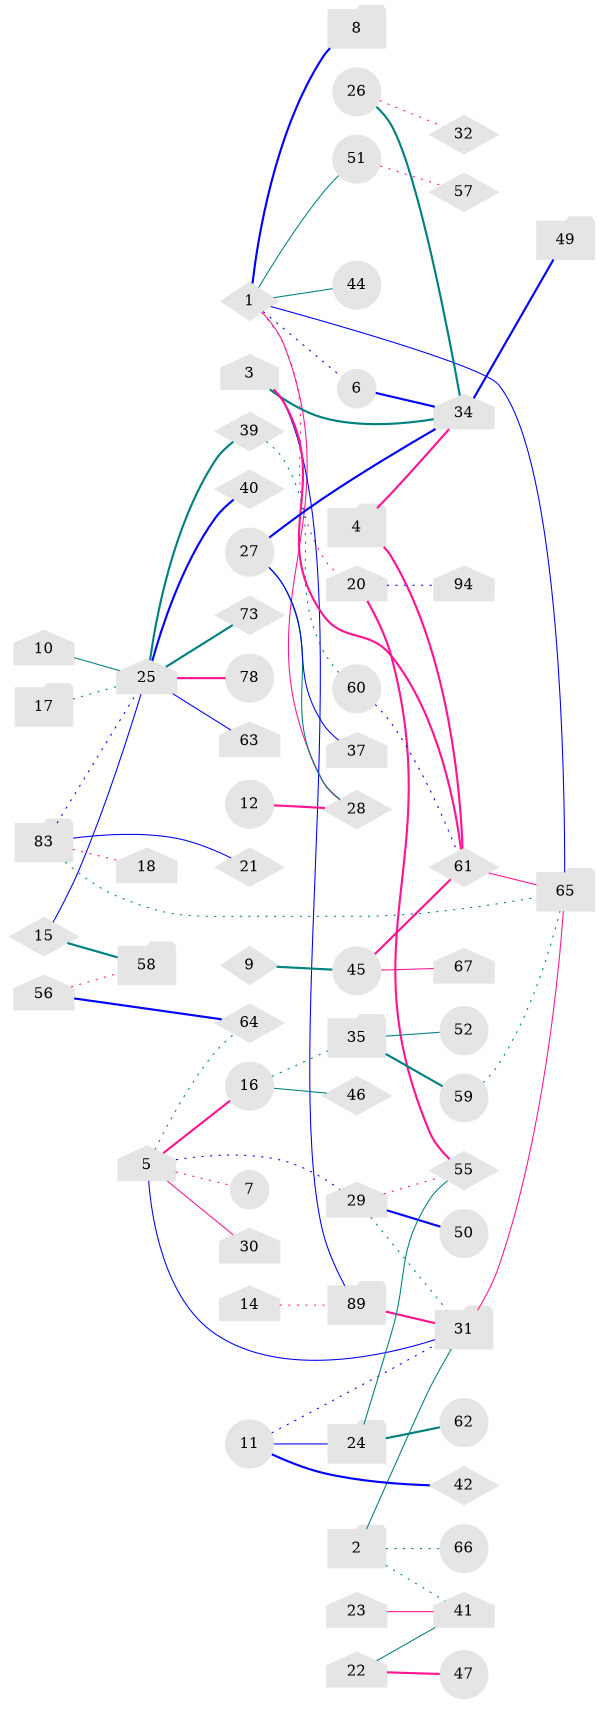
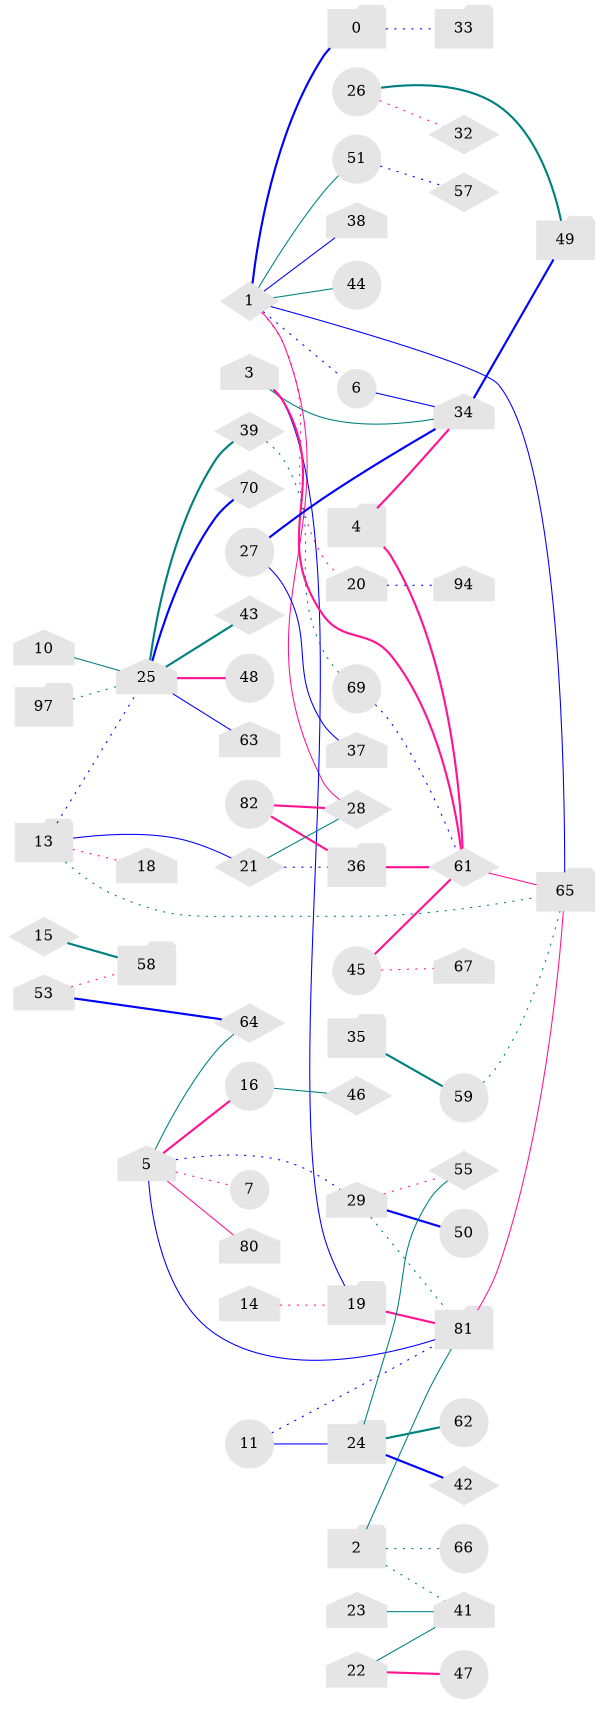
(357, 29) -> (357, 29)
none -> (464, 29)
(403, 173) -> (411, 176)
none -> (357, 222)
(429, 247) -> (503, 110)
(405, 400) -> (405, 400)
(348, 422) -> (348, 422)
(250, 489) -> (250, 489)
(250, 615) -> (250, 615)
(250, 678) -> (250, 678)
(357, 689) -> (357, 689)
(302, 697) -> (298, 841)
(44, 707) -> (44, 707)
(250, 804) -> (250, 804)
(102, 810) -> none
(44, 843) -> (44, 843)
none -> (357, 867)
(402, 882) -> none
(250, 965) -> none
(407, 969) -> (407, 969)
(44, 994) -> (44, 994)
(464, 1031) -> none
(300, 1064) -> none
(189, 1088) -> (189, 1088)
(250, 1247) -> (250, 1247)
(357, 1305) -> (357, 1305)
(464, 1330) -> (464, 1330)
(349, 1478) -> (415, 1466)
(410, 1612) -> (410, 1612)
